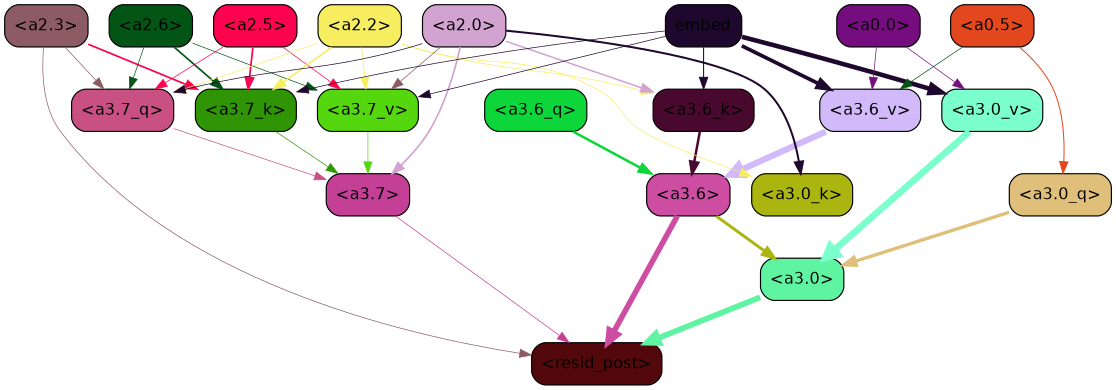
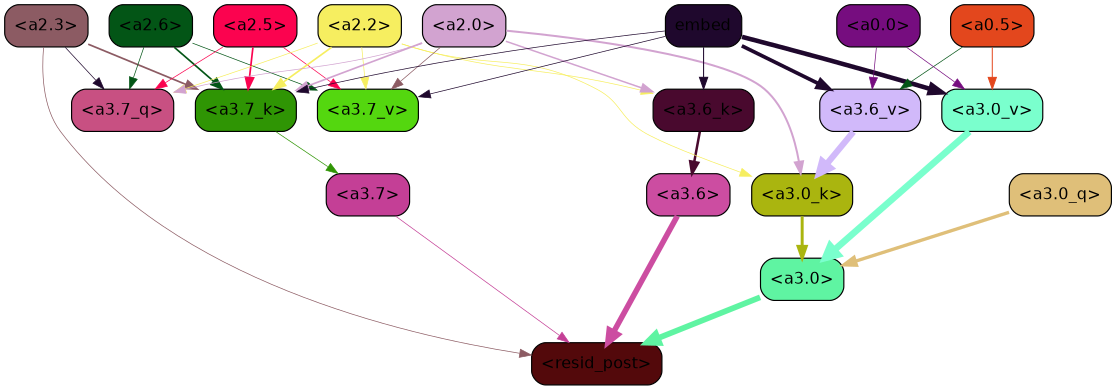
(679, 57) -> (679, 57)
(130, 61) -> (130, 61)
(81, 64) -> (81, 64)
(322, 66) -> (322, 66)
(1057, 98) -> (992, 62)
(536, 110) -> none
(440, 111) -> (356, 68)
(368, 147) -> none
(783, 151) -> (840, 148)
(244, 152) -> none
(740, 234) -> (802, 231)
